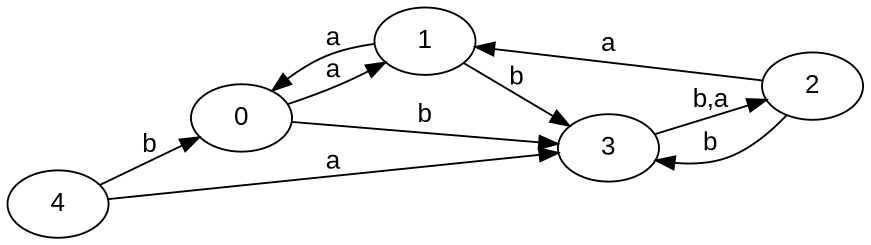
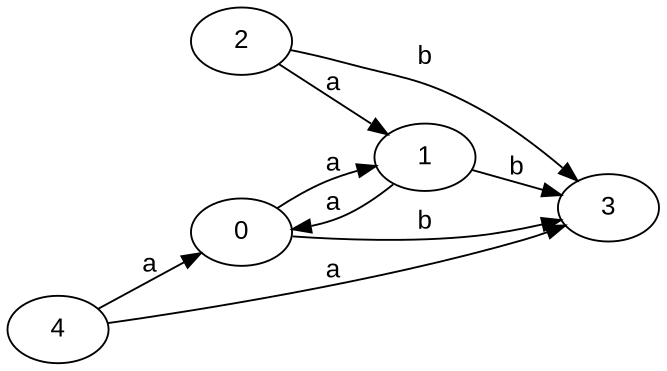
(702, 120) -> none
(150, 145) -> (150, 265)
